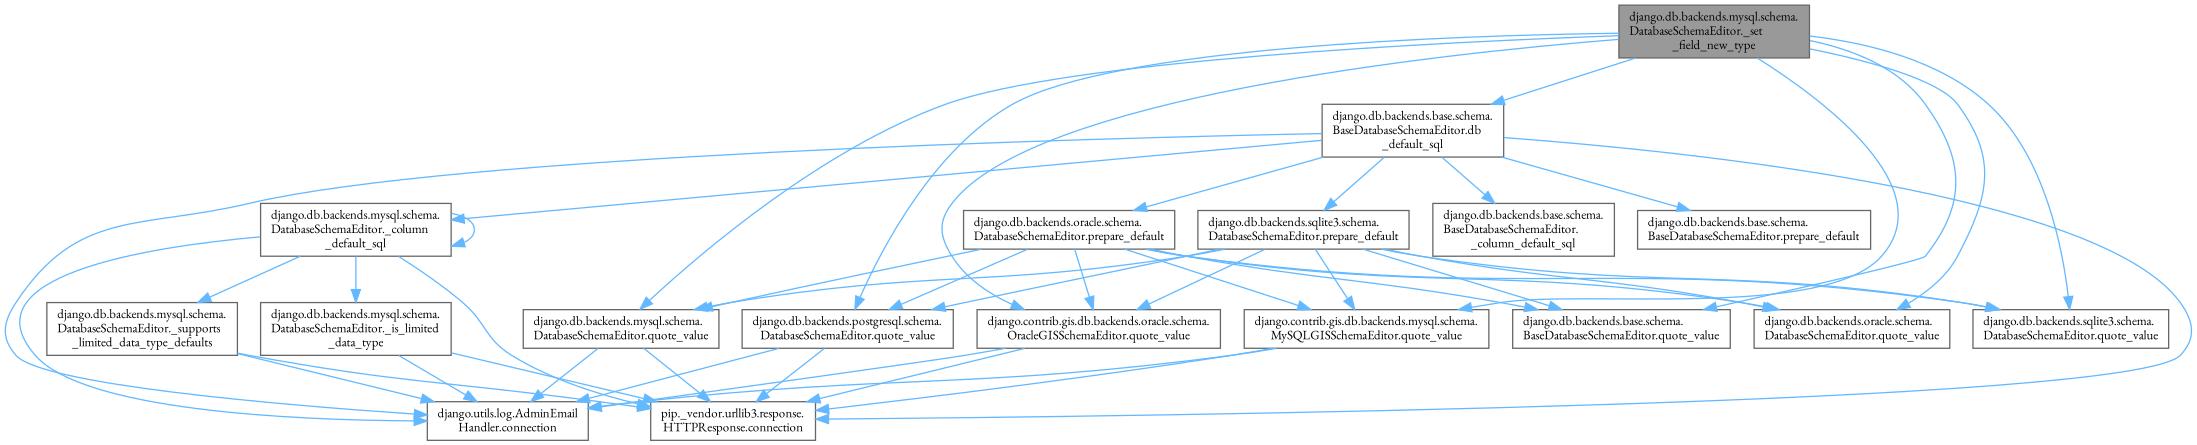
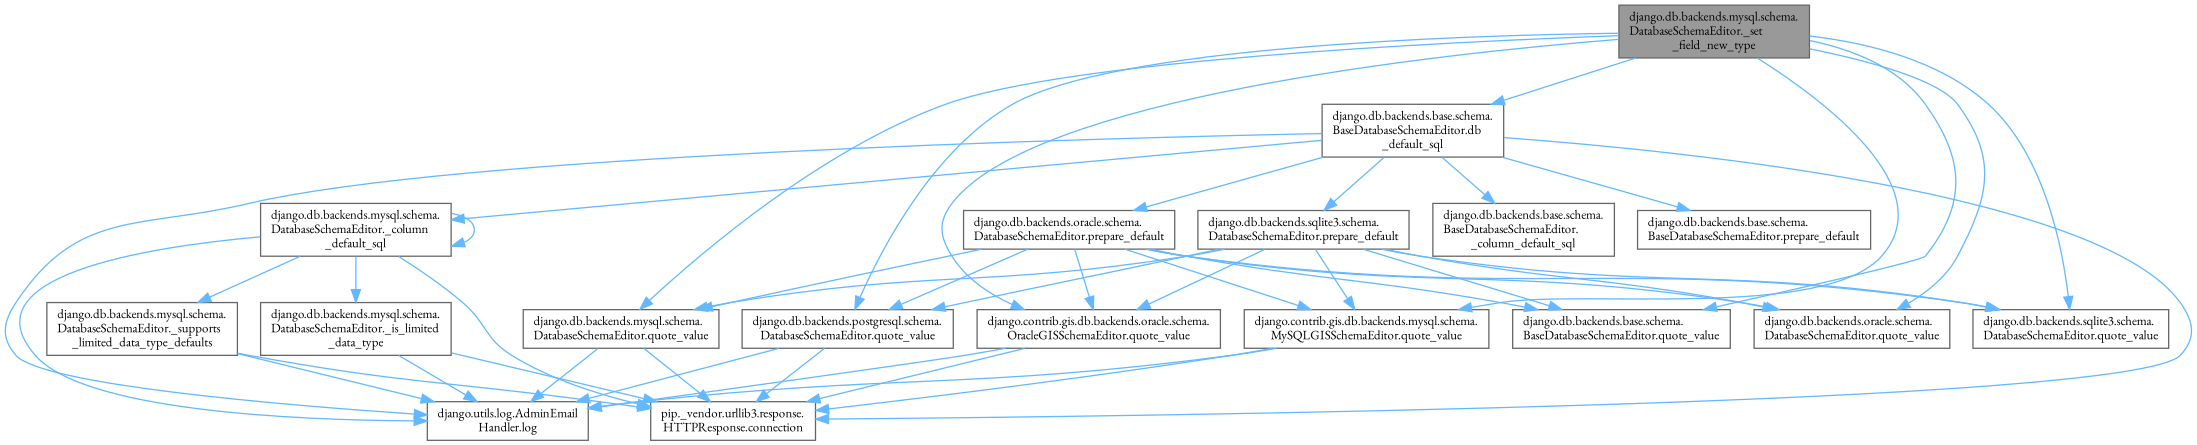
(508, 421) -> (508, 421)
